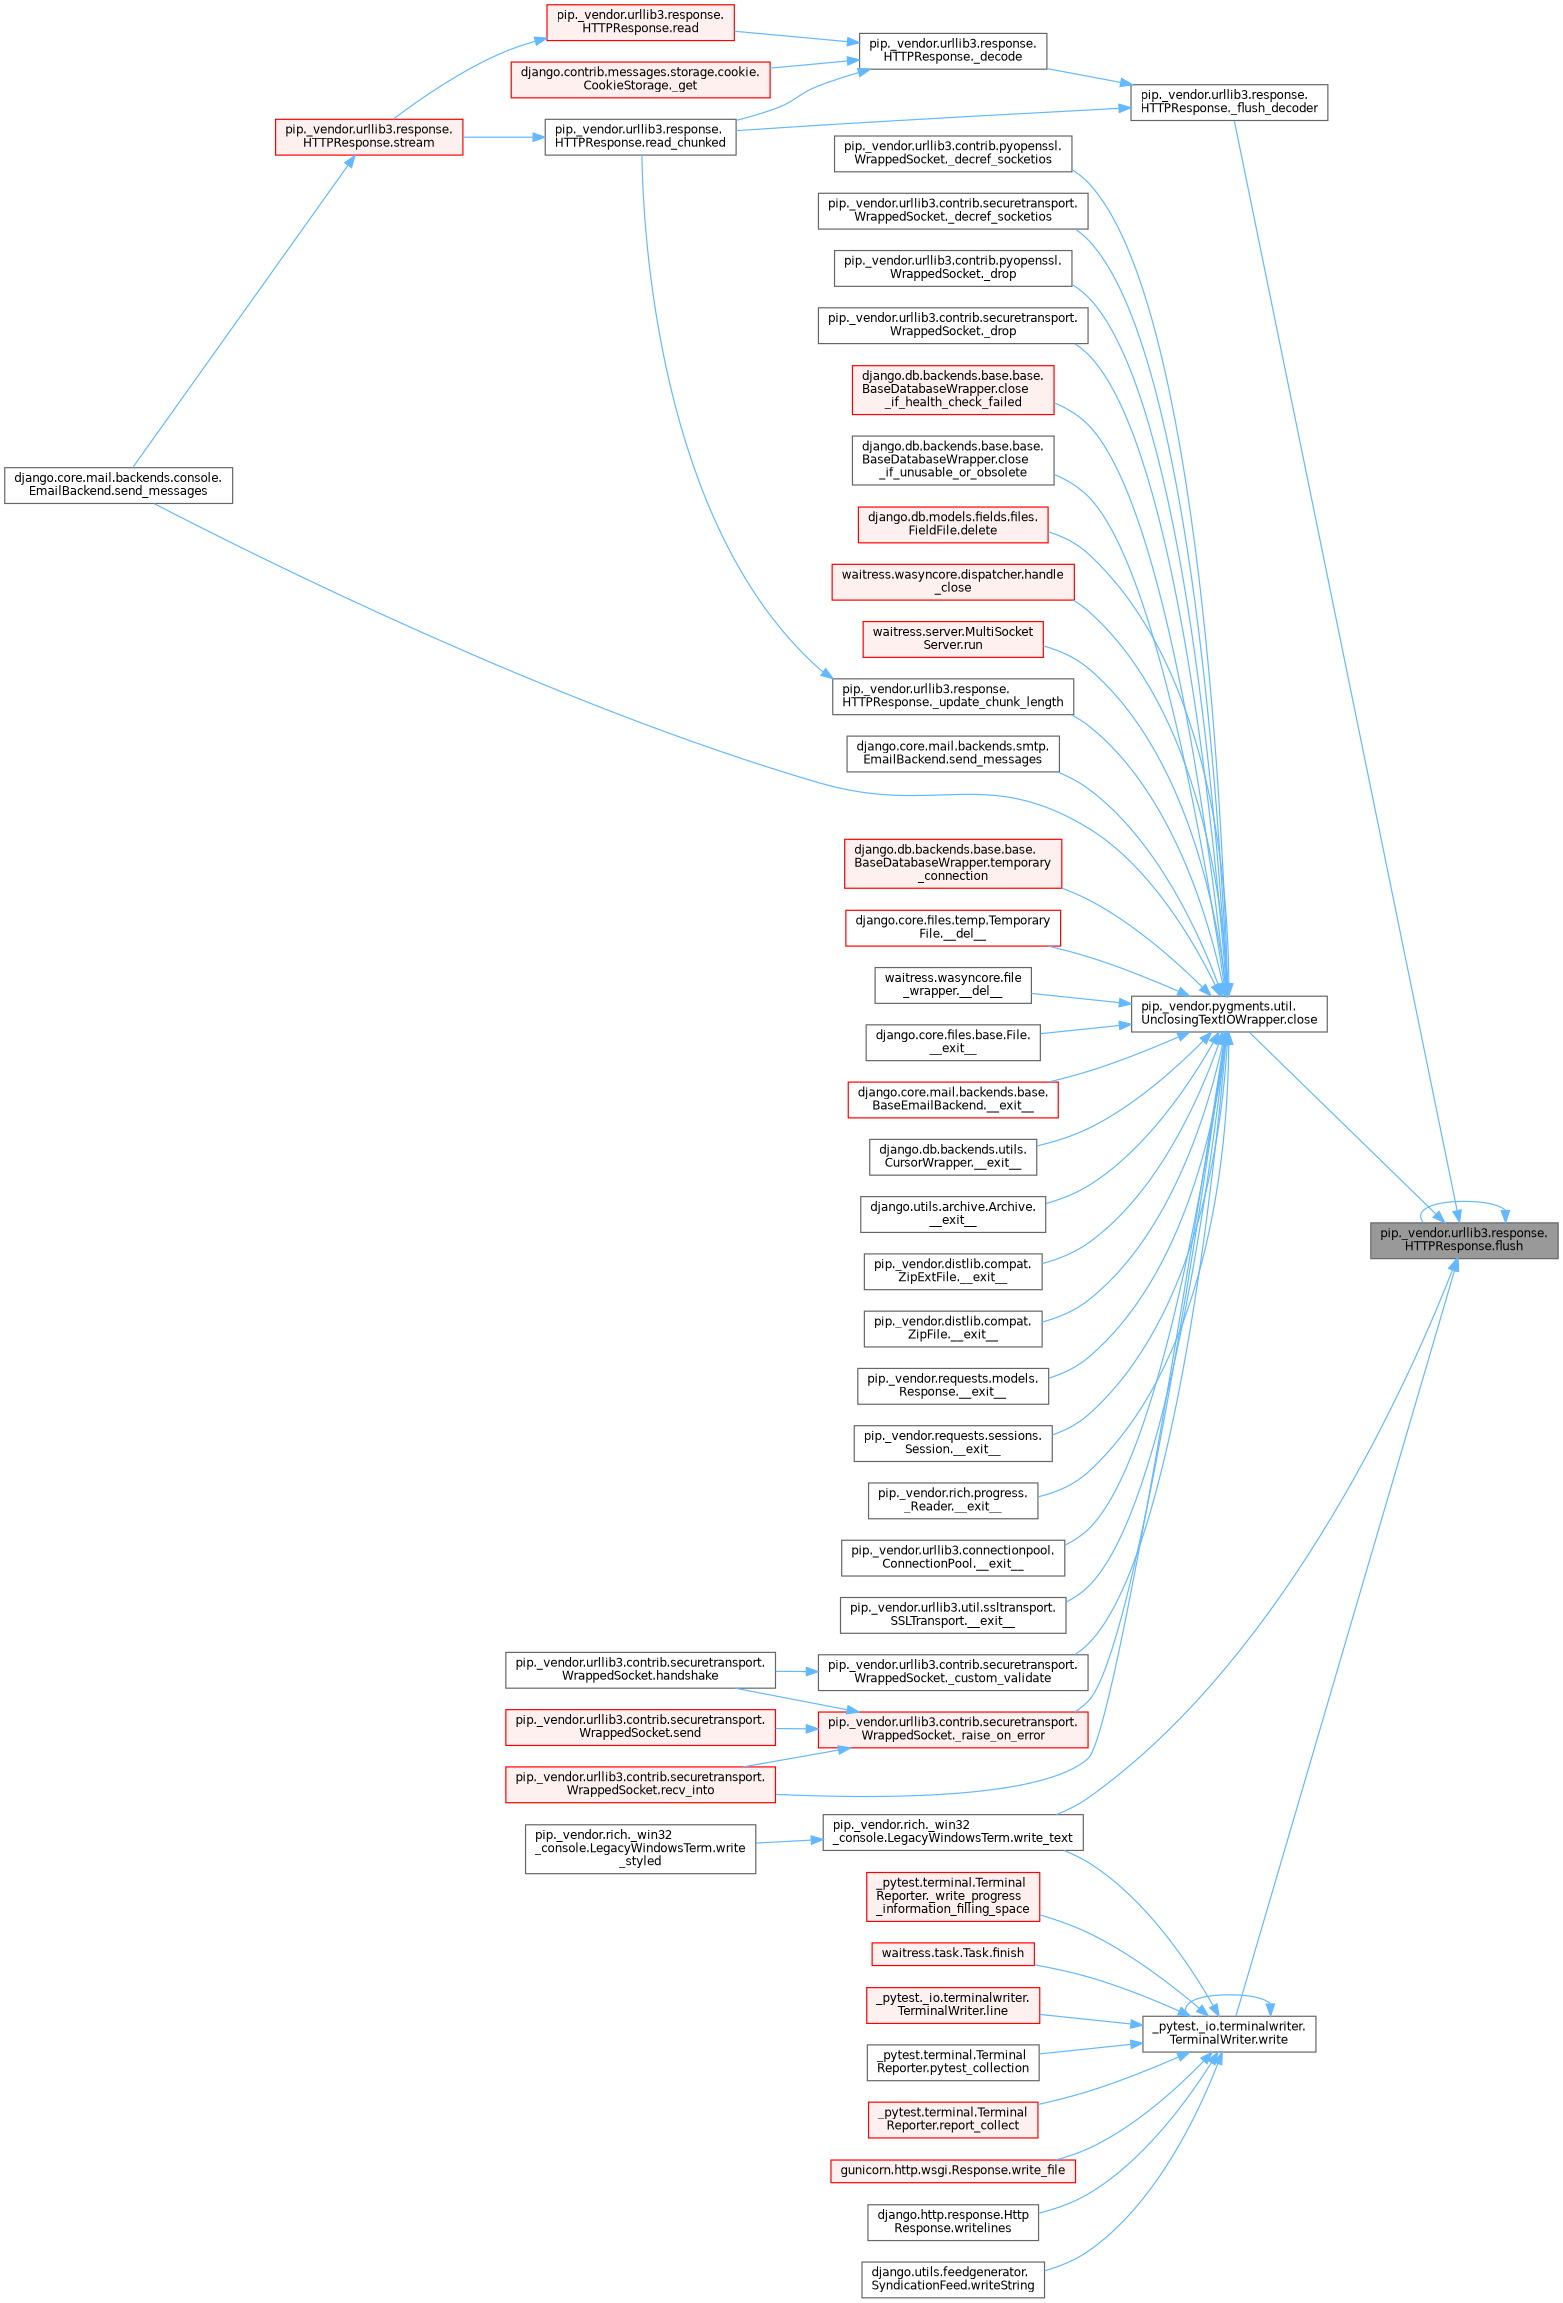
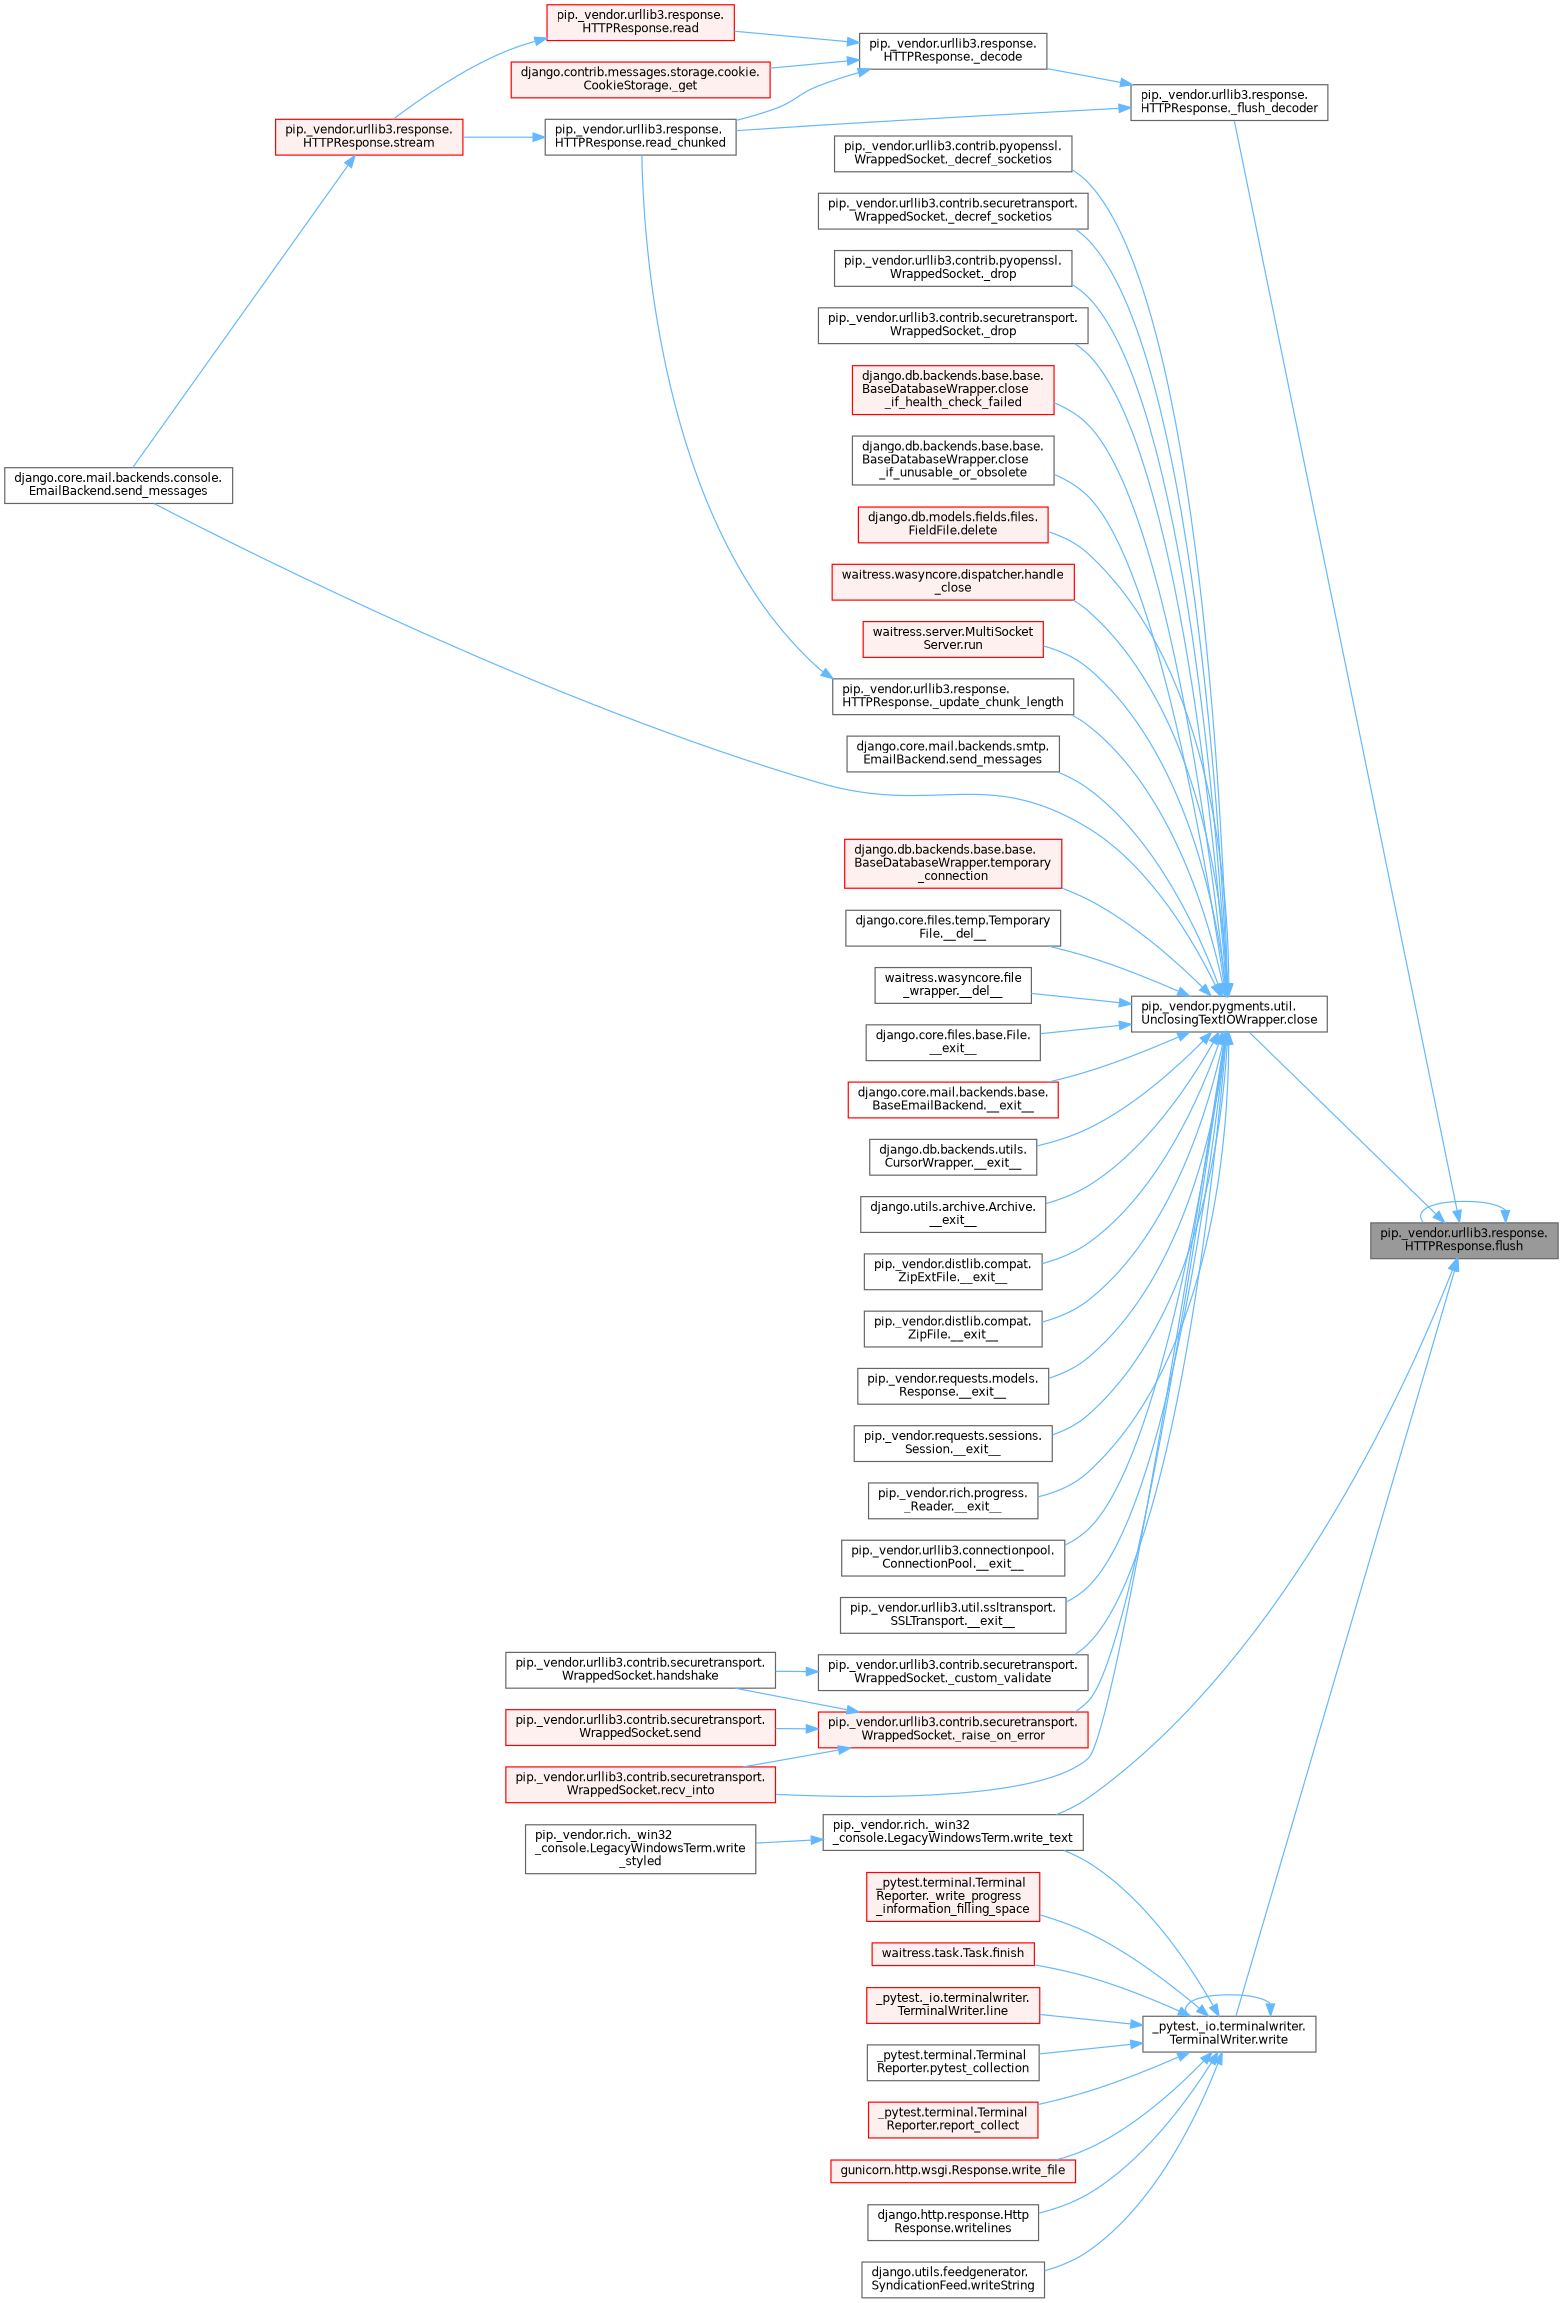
(953, 928) -> (953, 928)
